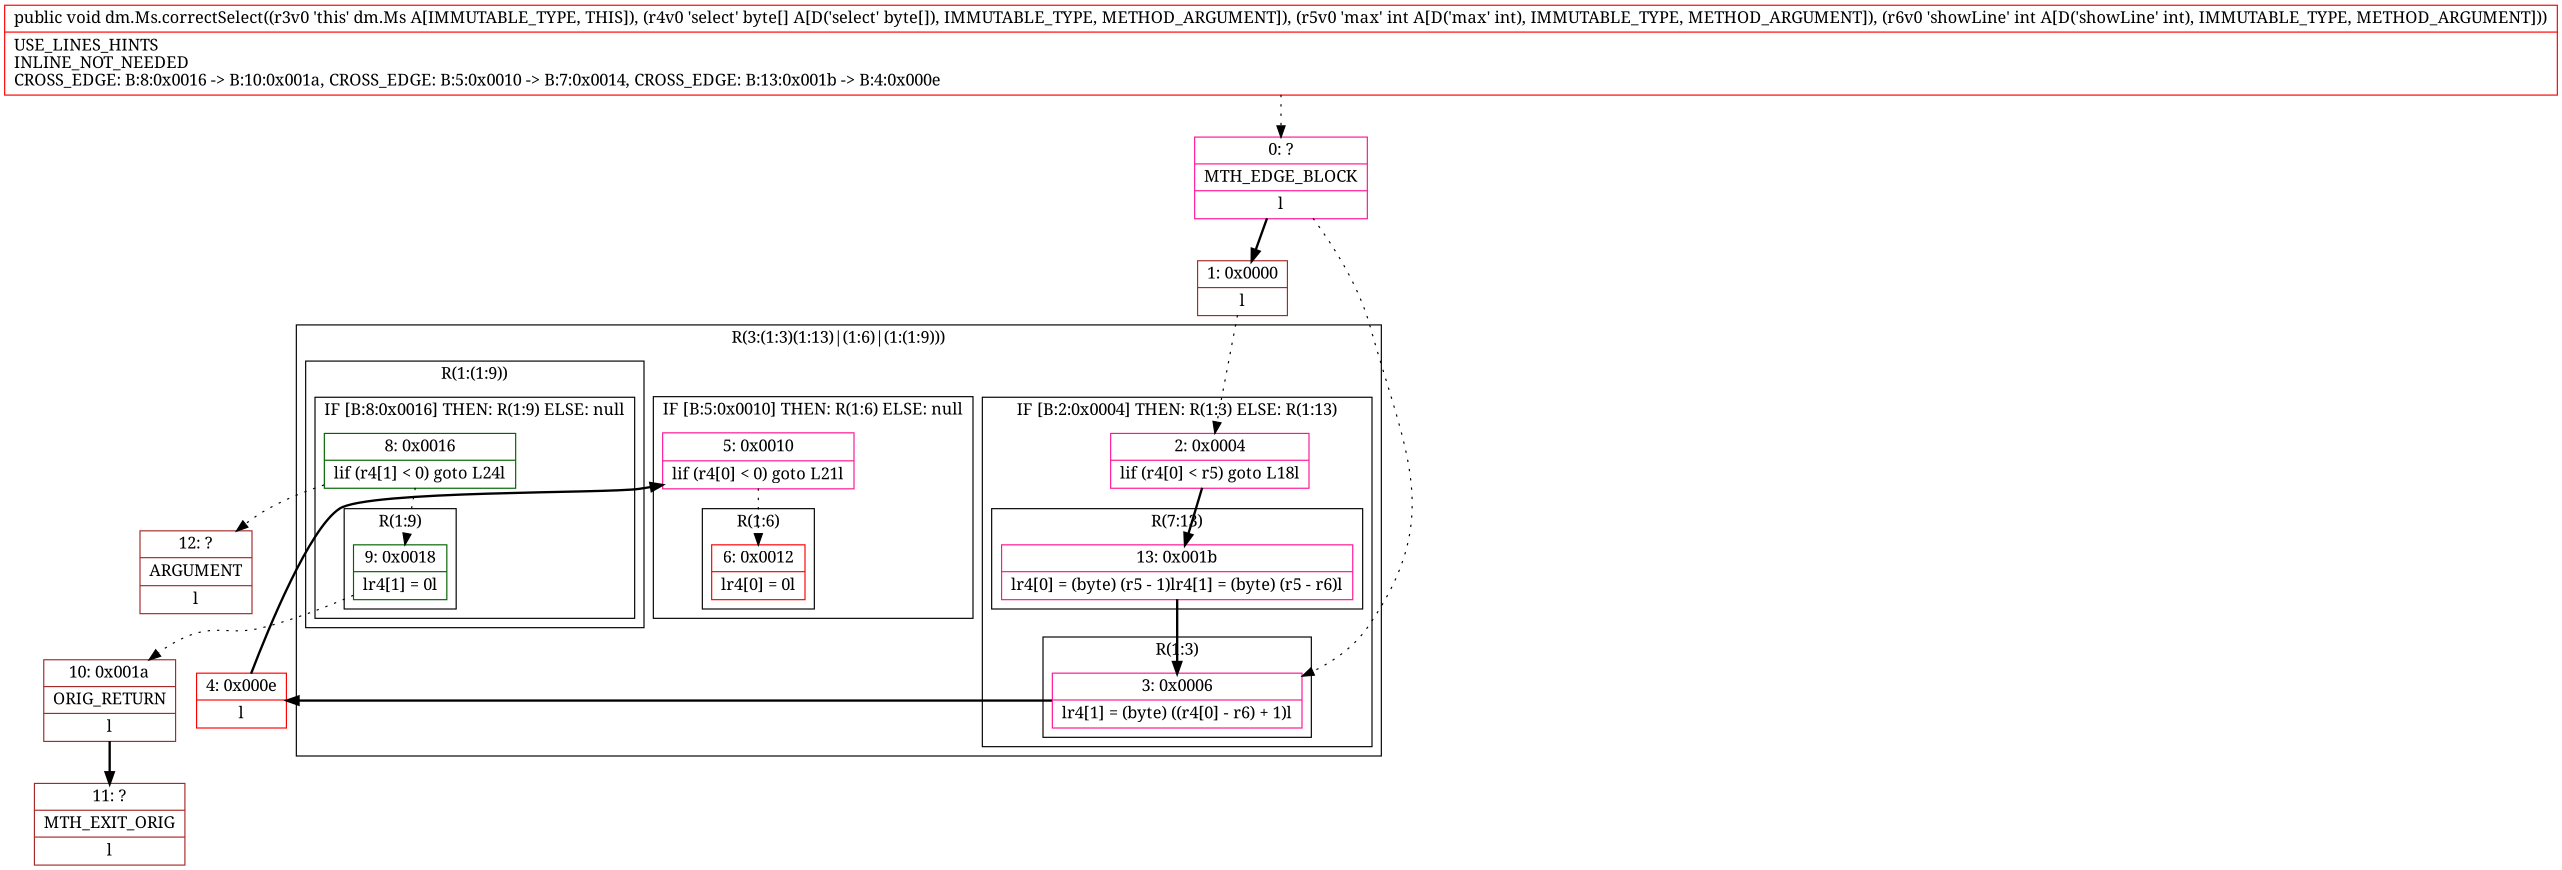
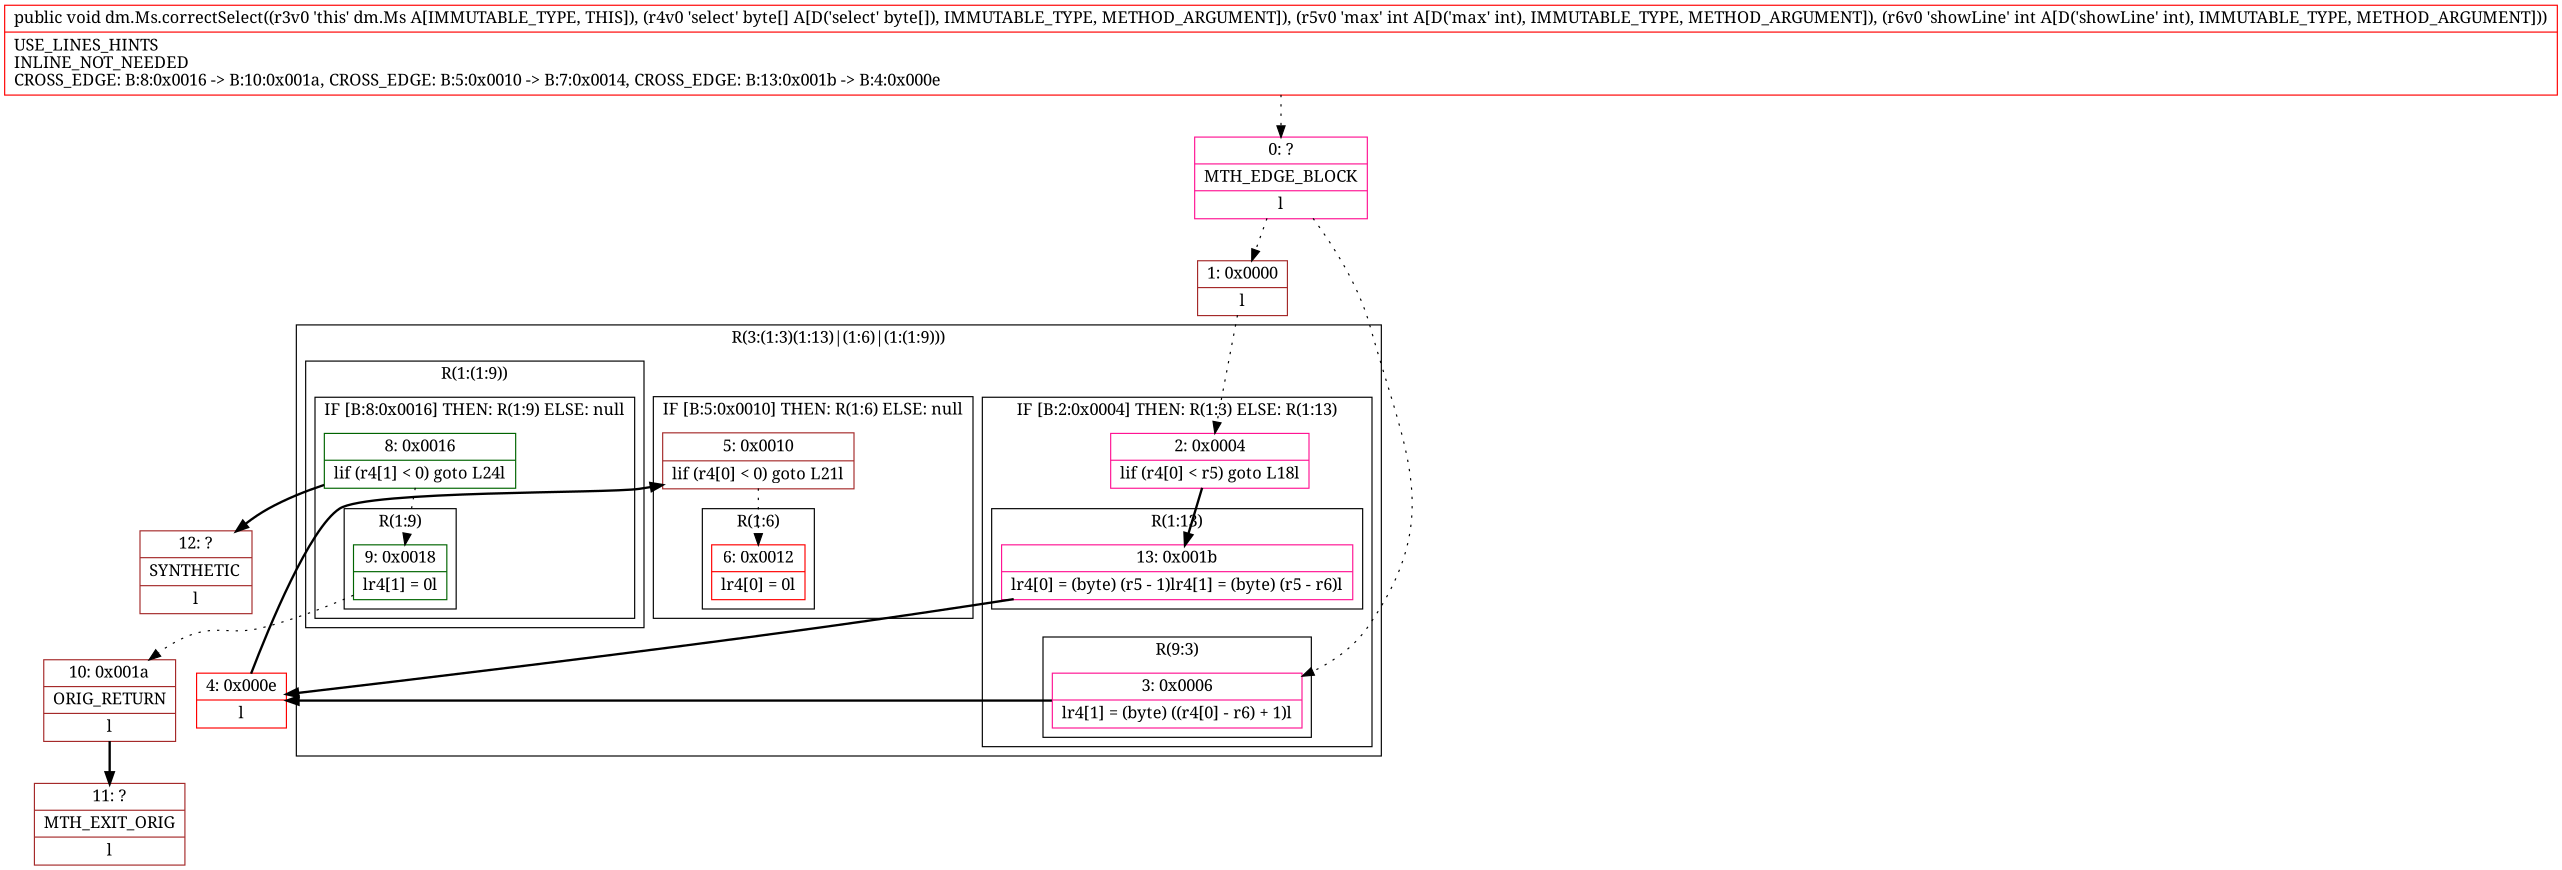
(1261, 234) -> (1261, 234)
(758, 461) -> (758, 461)
(283, 501) -> (283, 501)
(1177, 522) -> (1177, 522)
(196, 571) -> (195, 571)
(1177, 629) -> (656, 649)
(1177, 650) -> (1177, 650)
